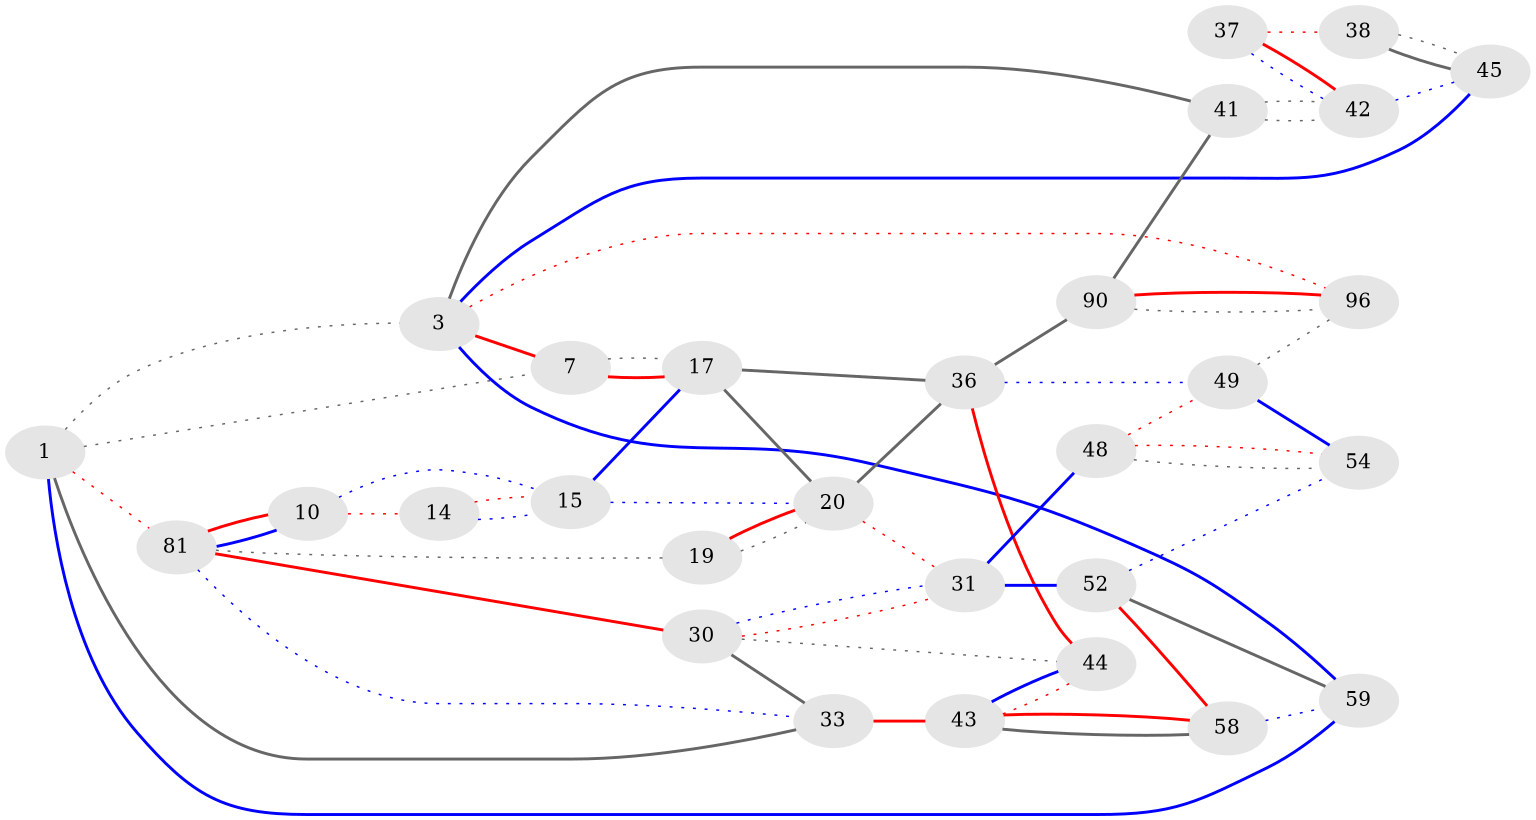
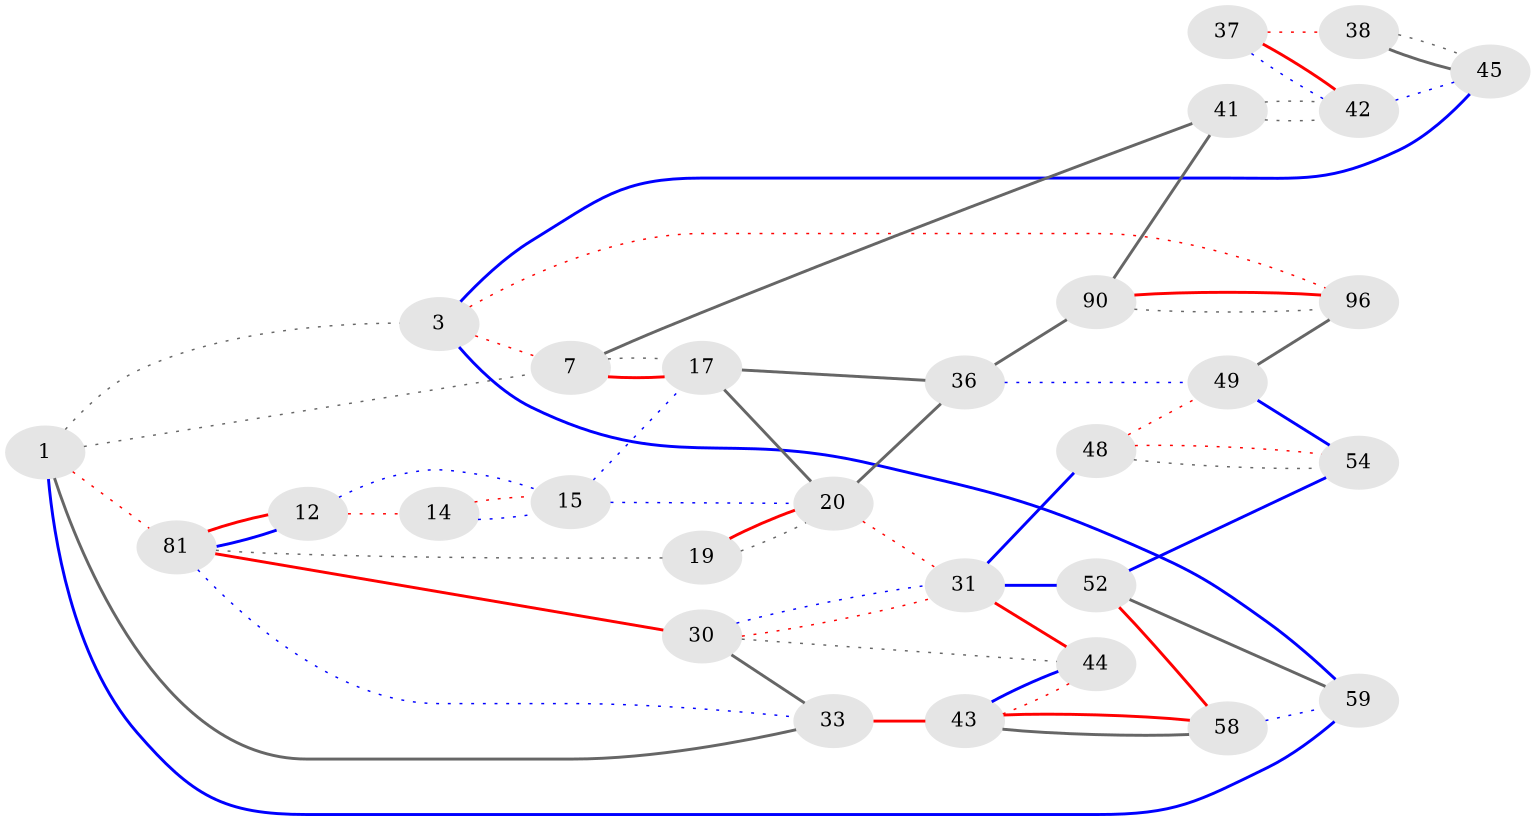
(765, 67) -> (868, 247)
(1294, 342) -> (1294, 342)
(505, 346) -> (505, 346)
(639, 433) -> (639, 433)
(308, 514) -> (308, 514)
(1228, 524) -> (1228, 524)
(1009, 525) -> (1031, 625)
